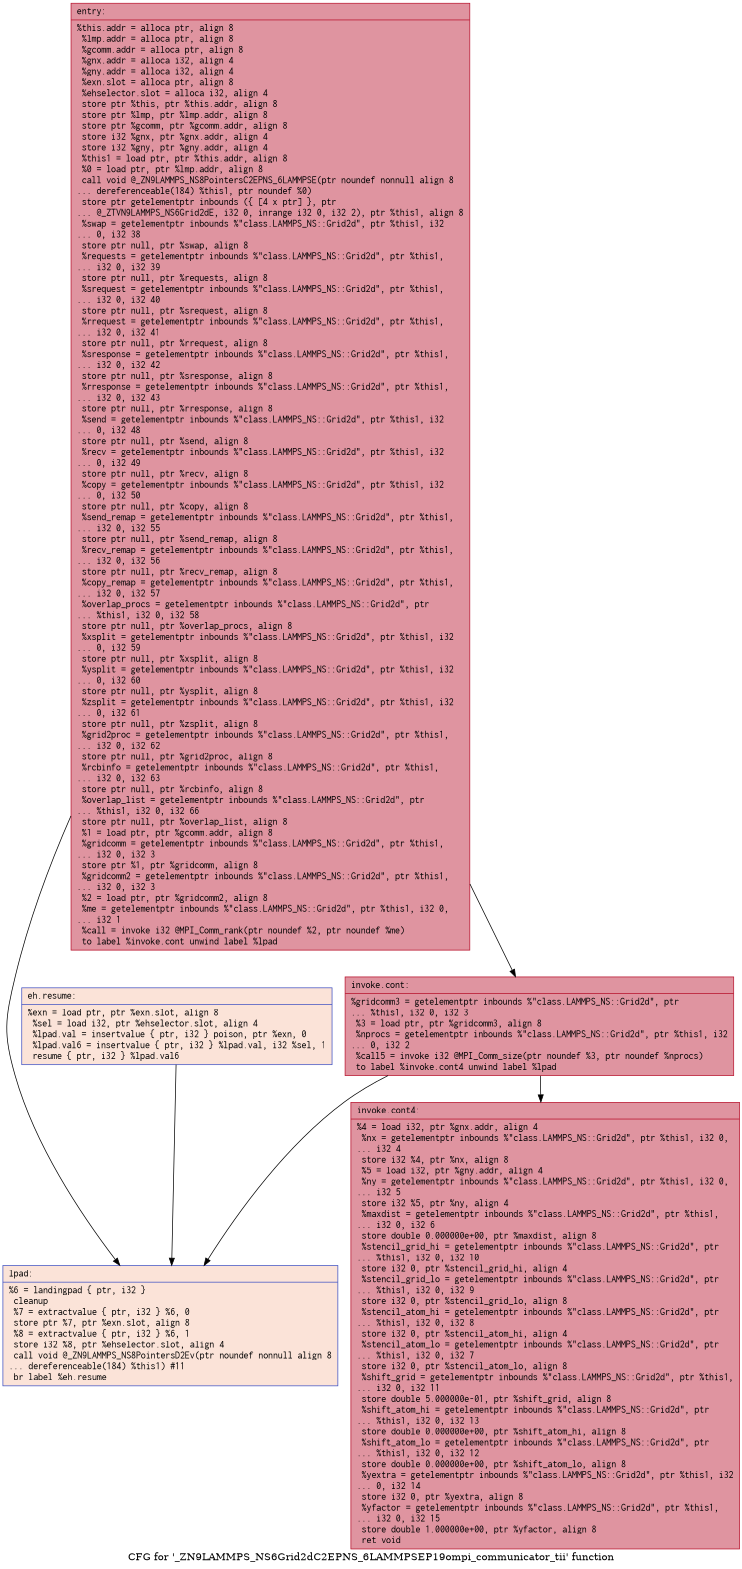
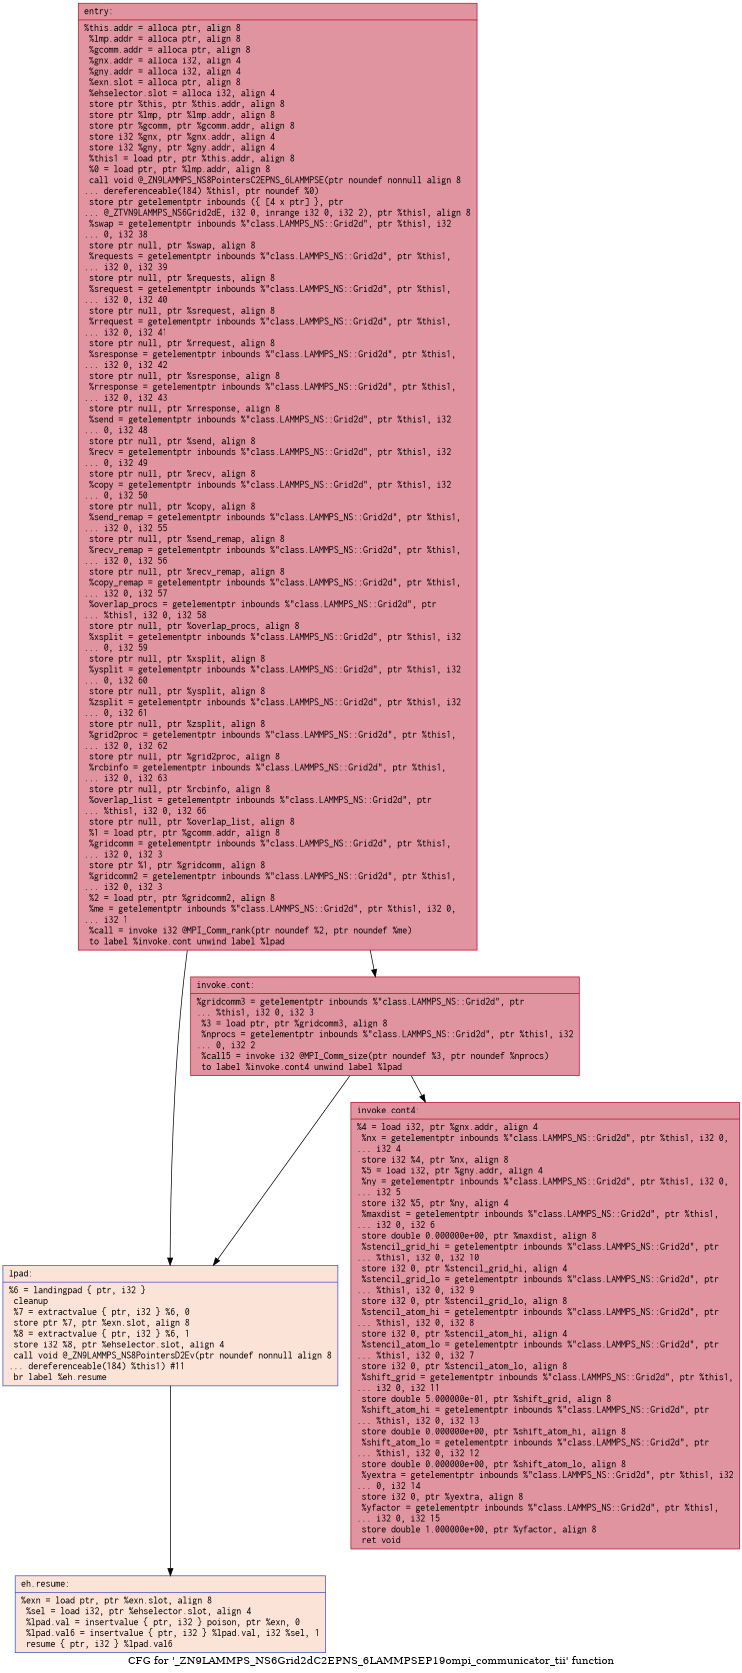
(174, 1161) -> (170, 1477)
